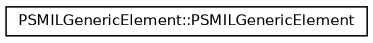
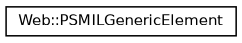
(187, 21) -> (121, 21)
